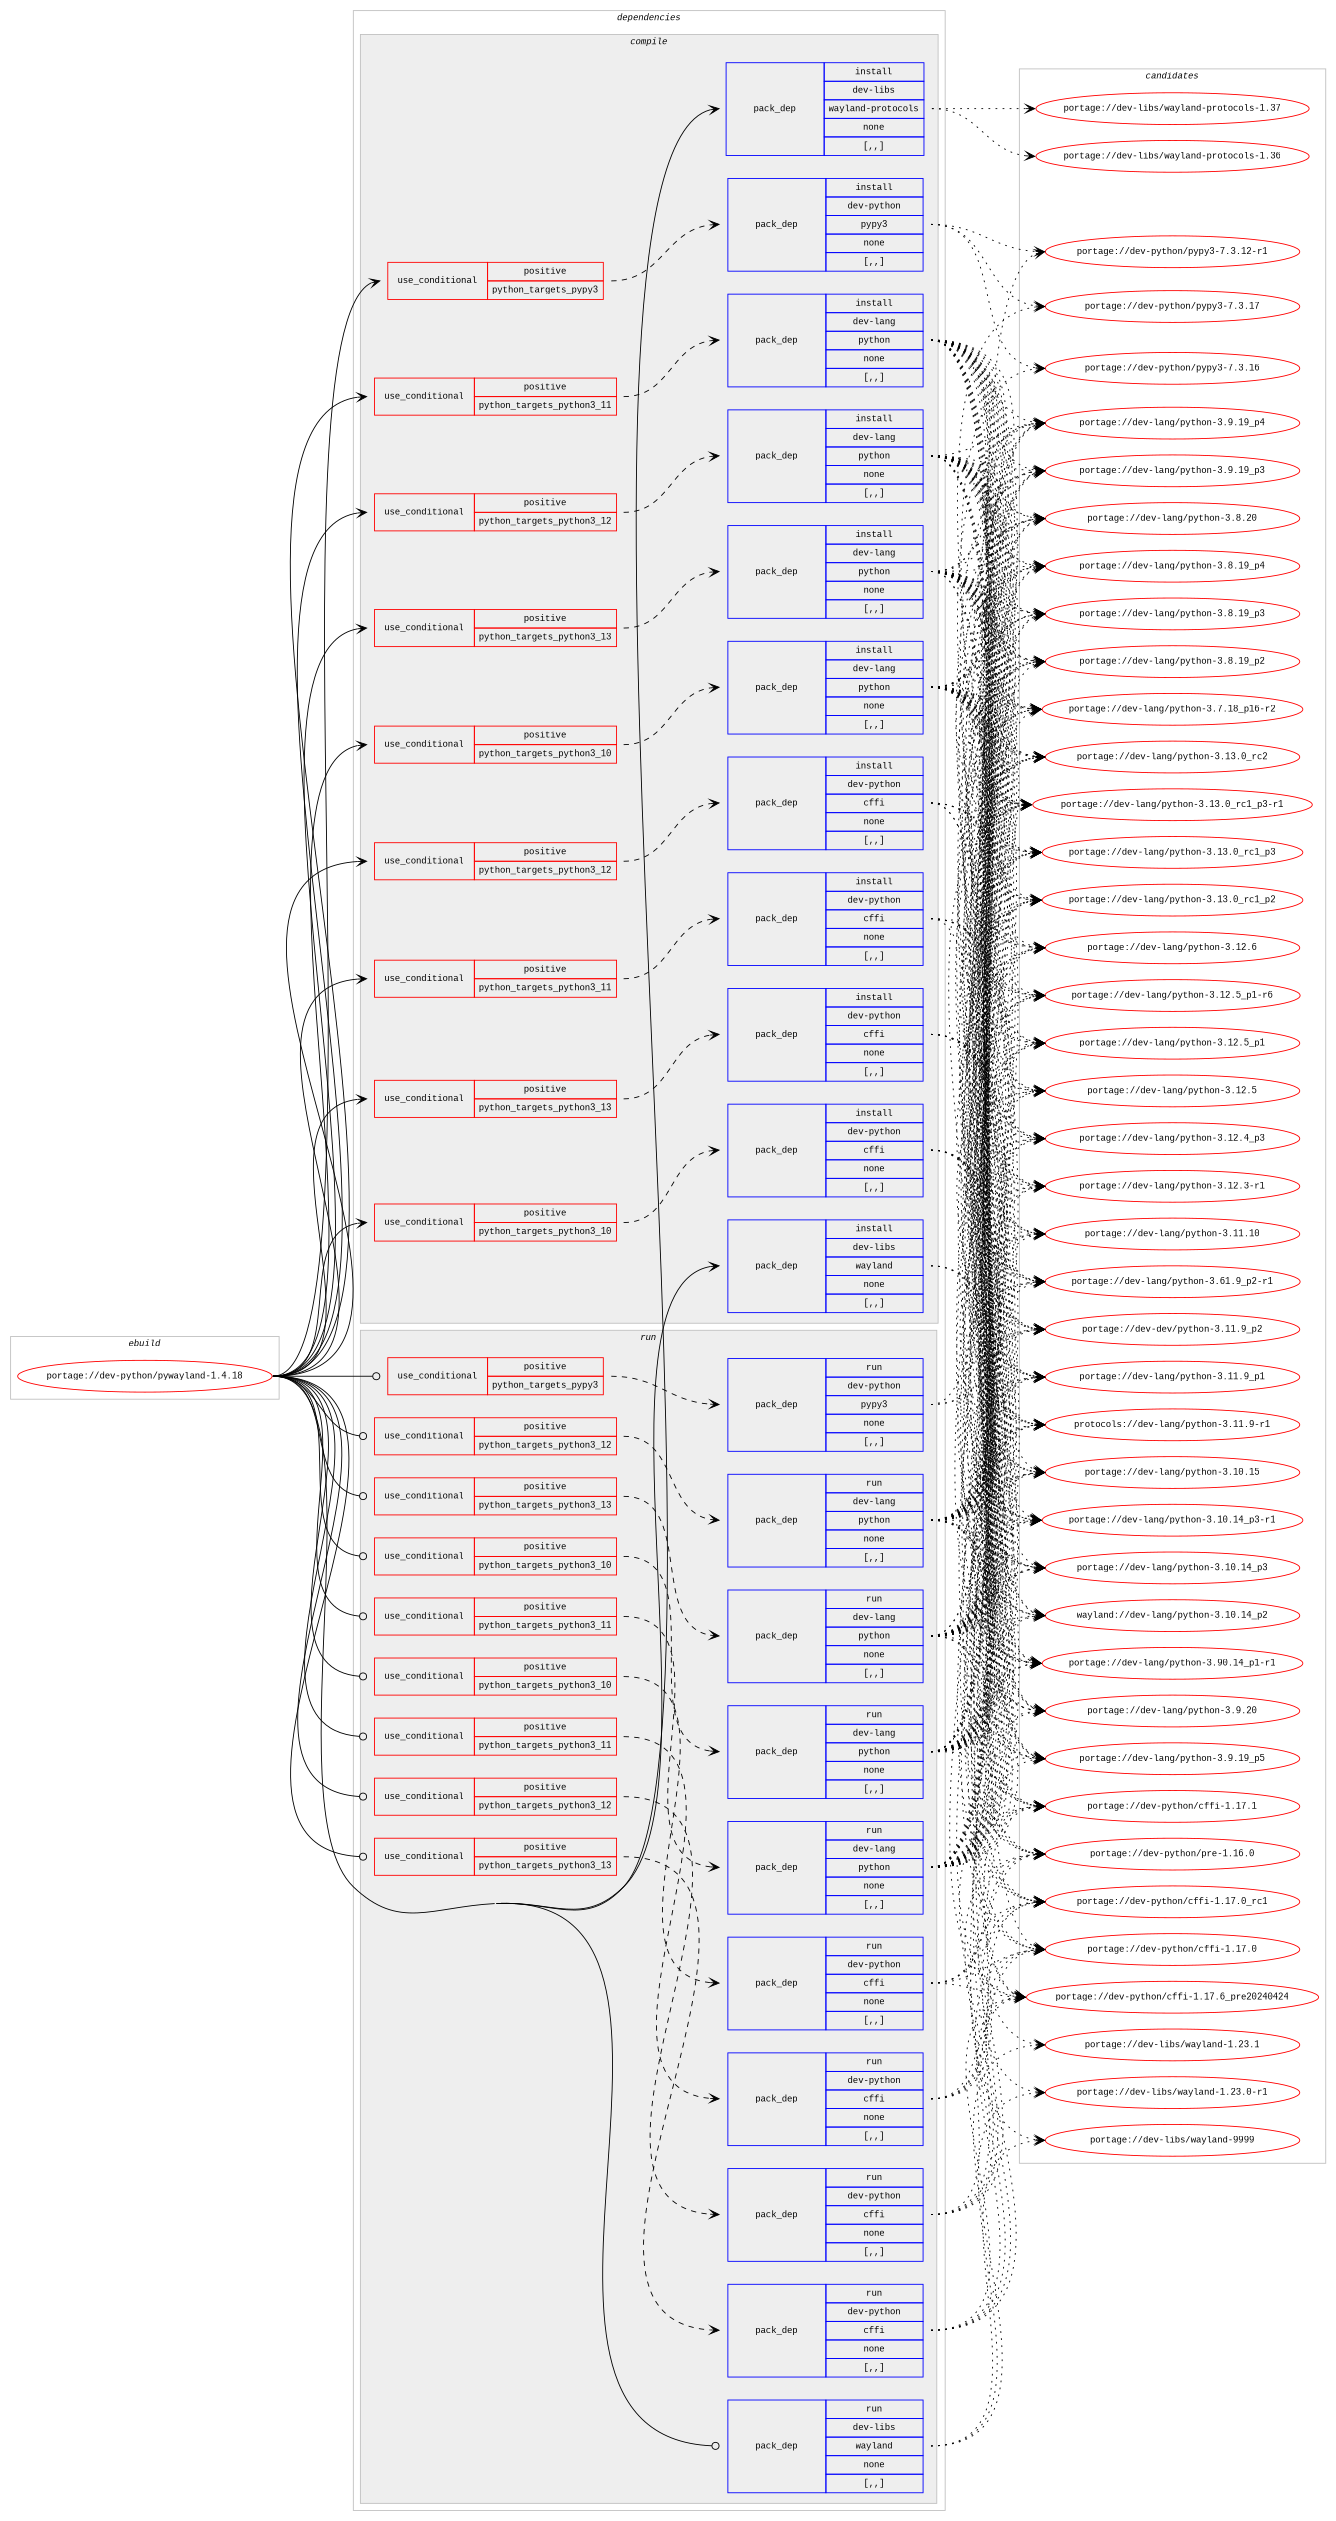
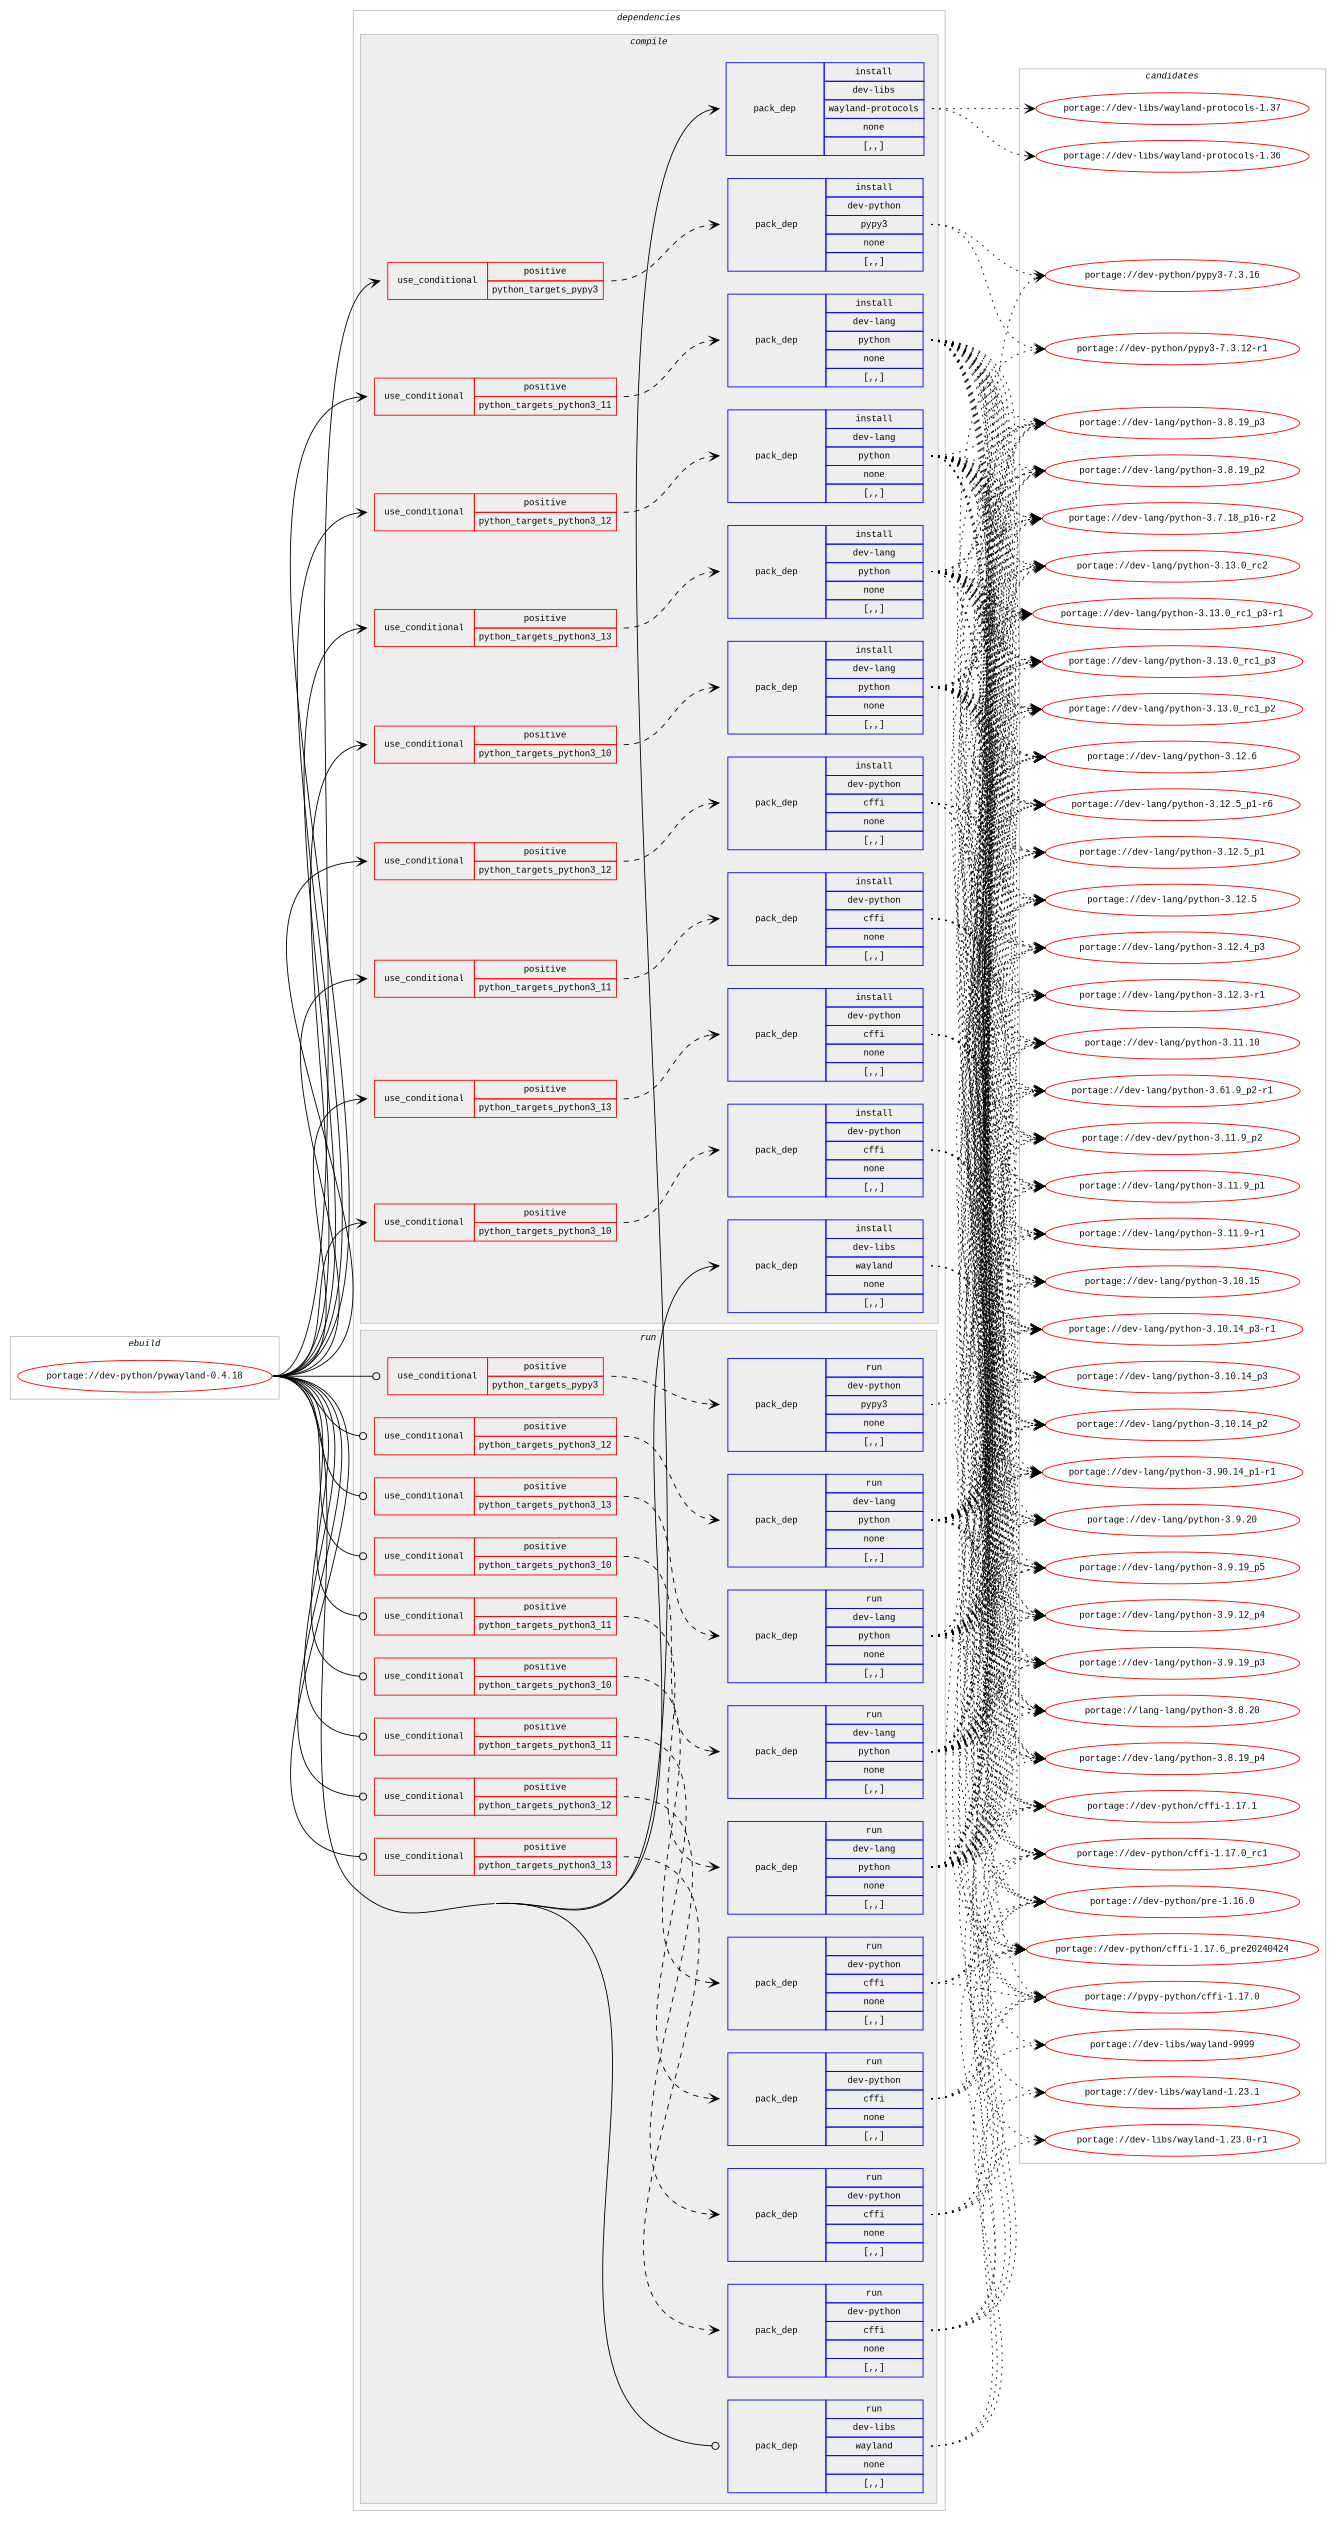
(1173, 307) -> none
(1173, 423) -> (1173, 1616)
(1173, 519) -> (1173, 1711)
(145, 1376) -> (145, 1376)
(1173, 1425) -> (1173, 1234)
(1173, 1616) -> (1173, 1425)
(1173, 1950) -> (1173, 1997)
